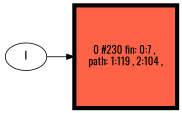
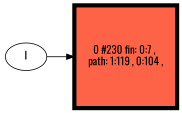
(126, 57) -> (126, 57)
